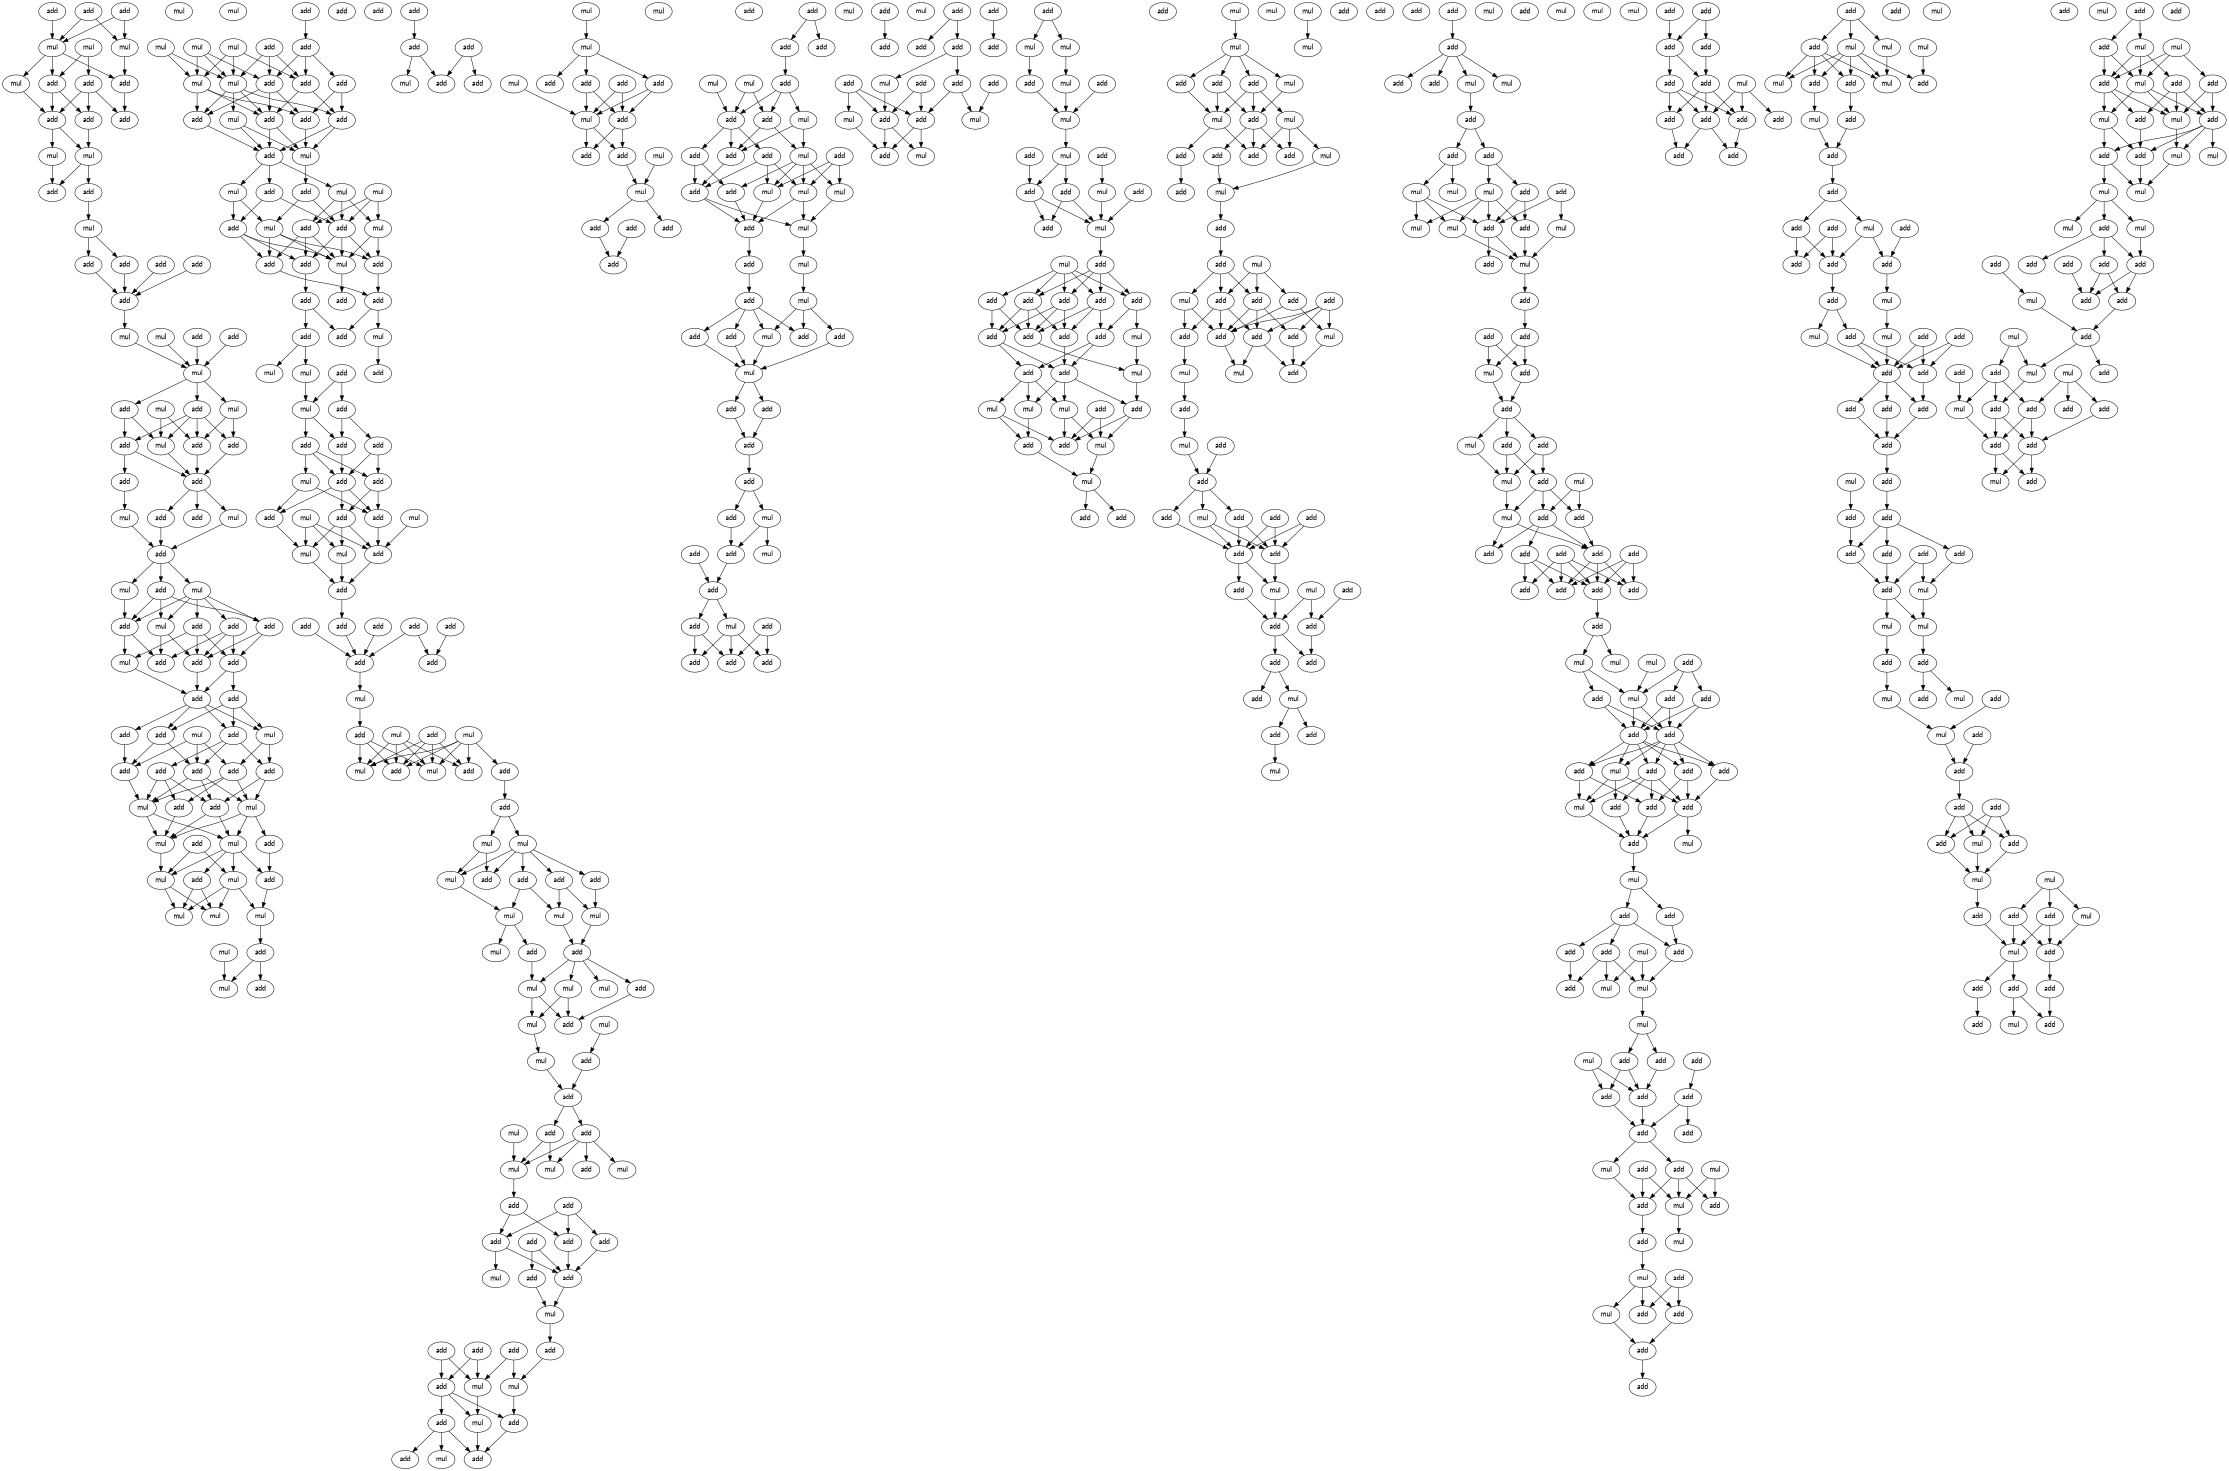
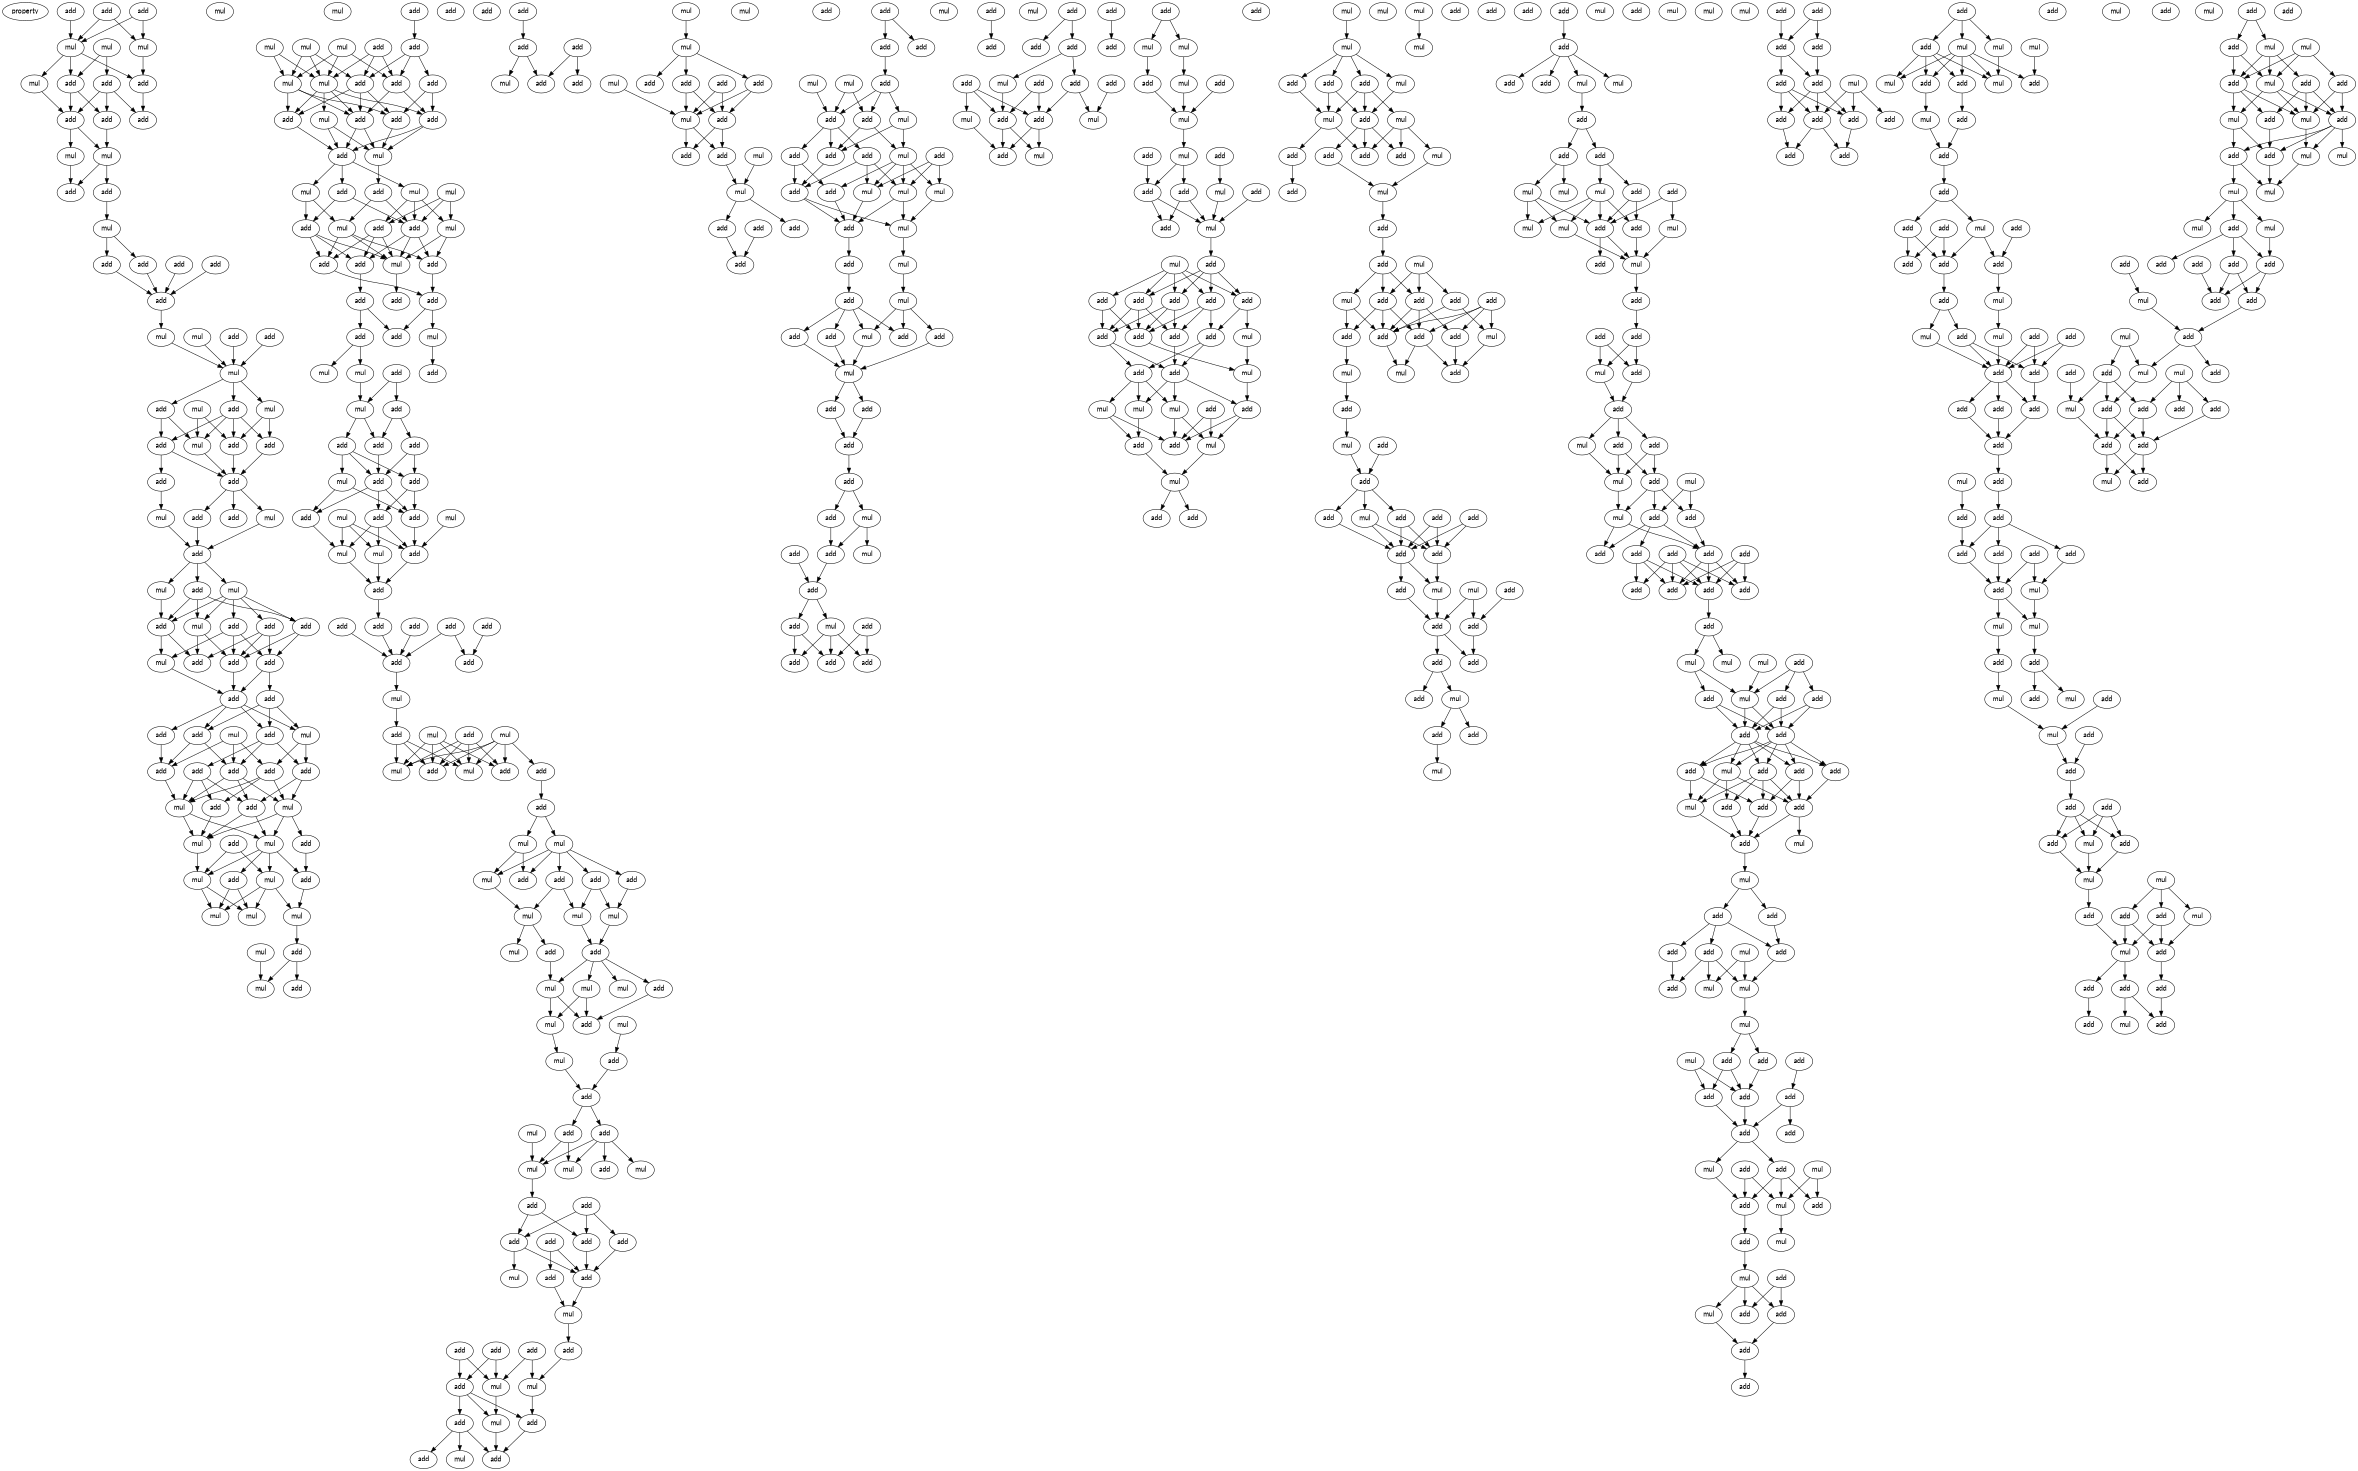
none -> (25, 12)
